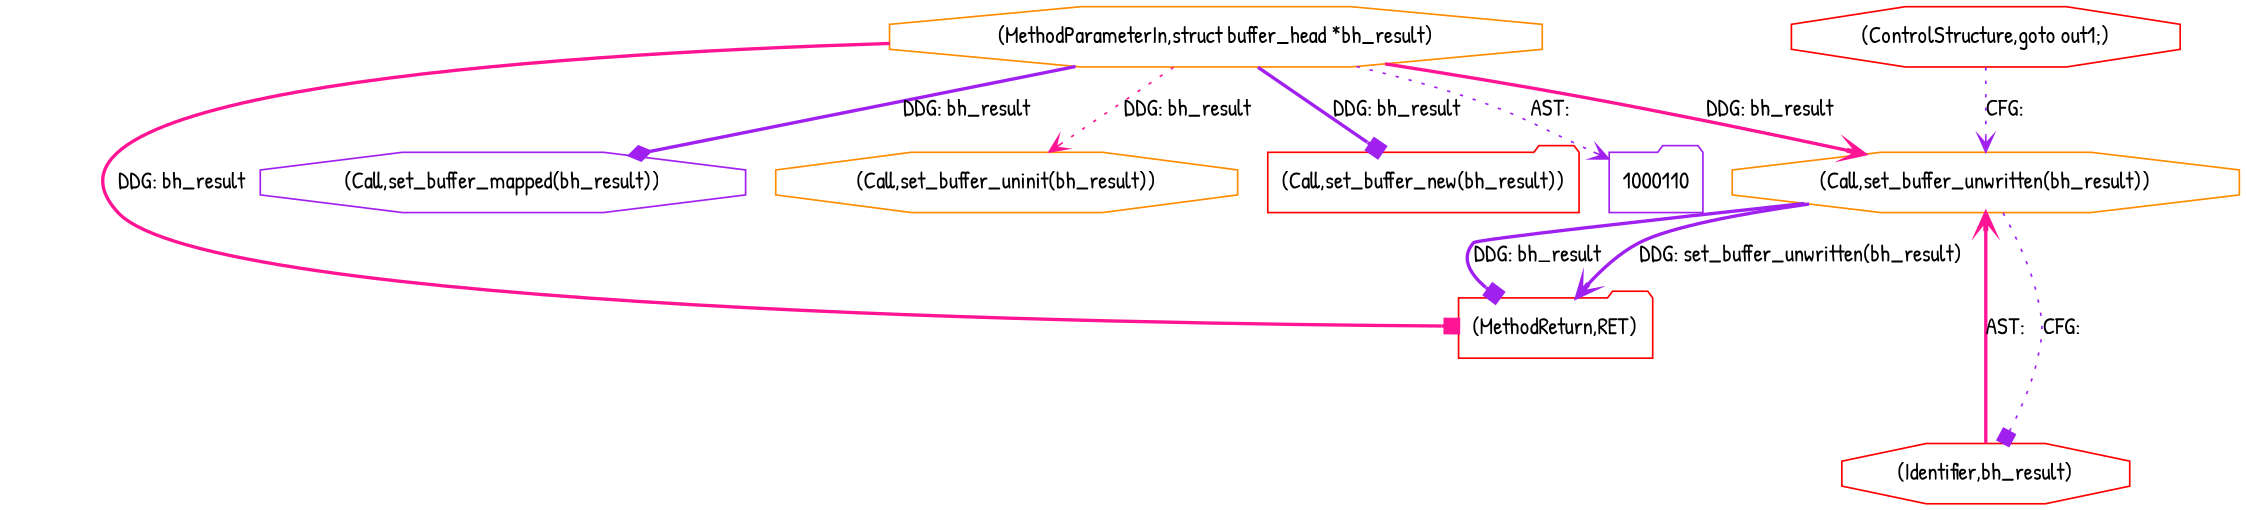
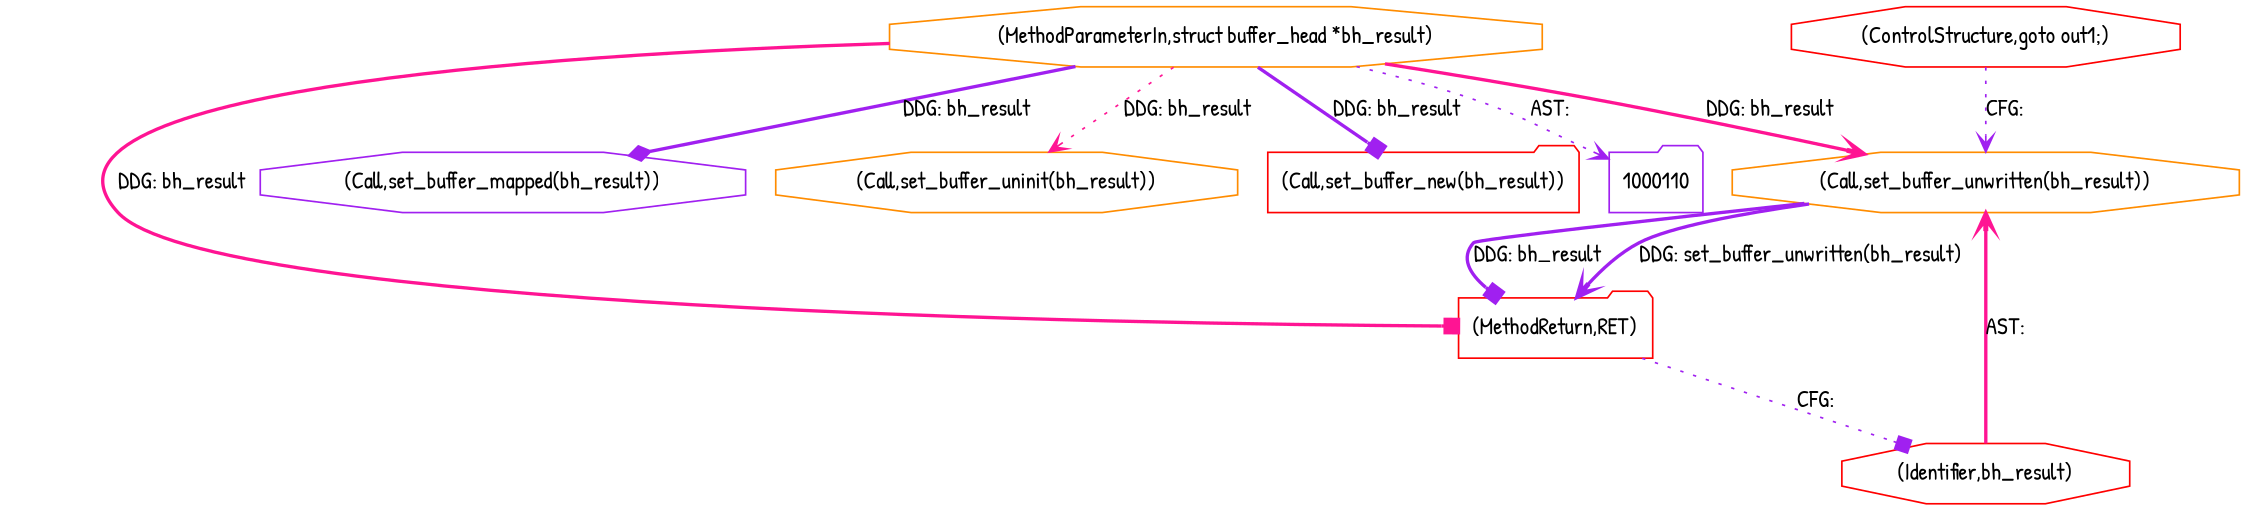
(2041, 319) -> (1768, 400)
